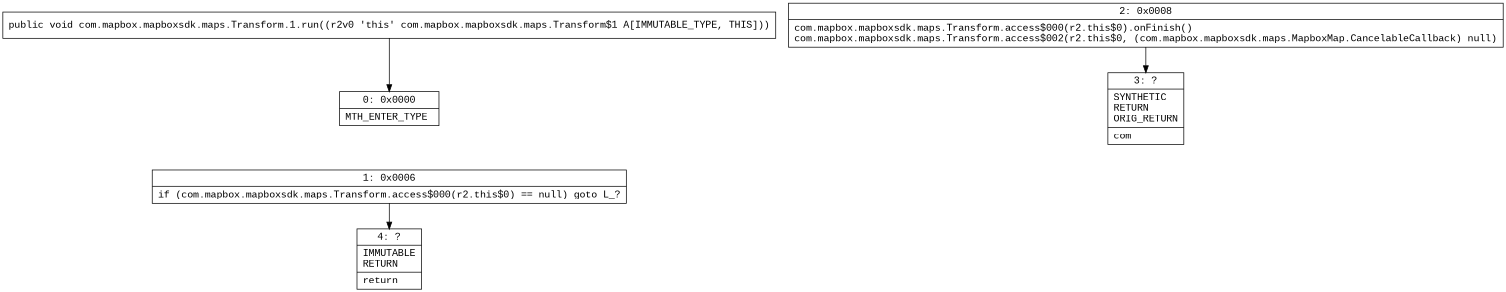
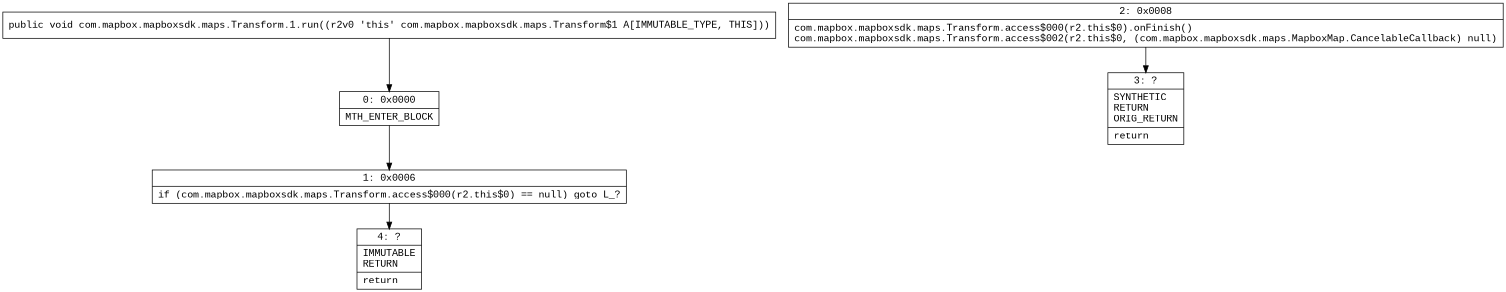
(386, 117) -> (389, 117)
(1122, 136) -> (1131, 136)
none -> (389, 144)
